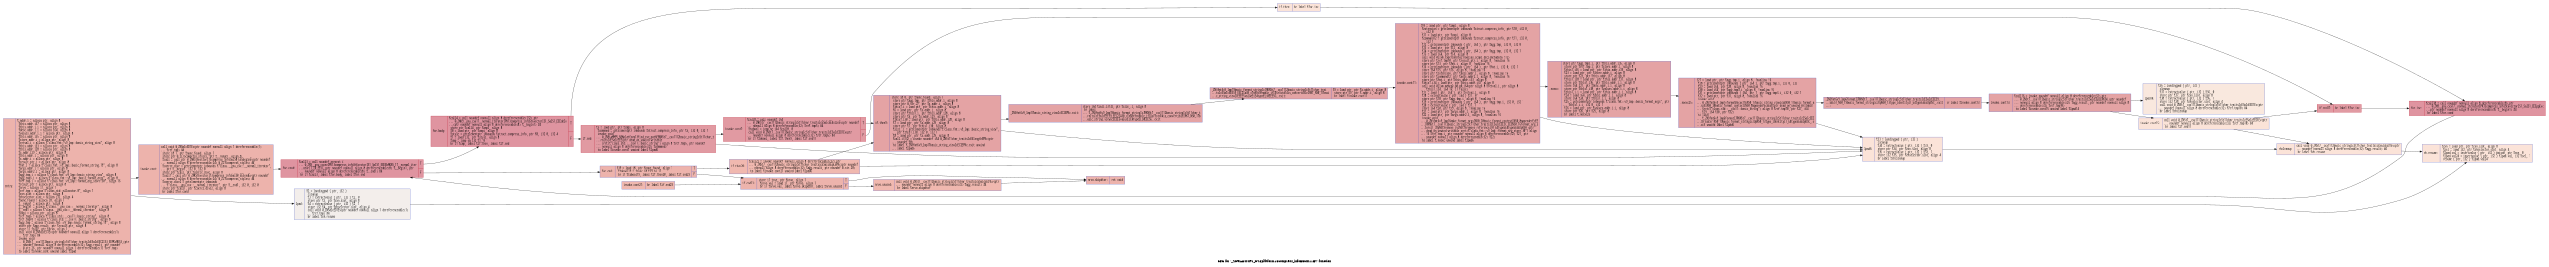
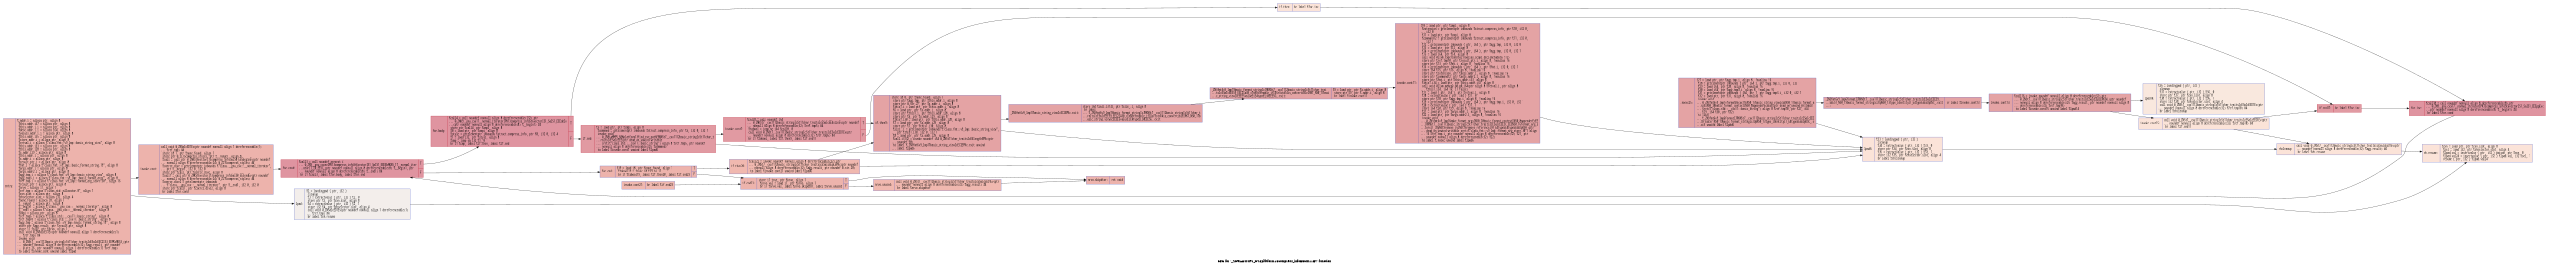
(1609, 89) -> none
